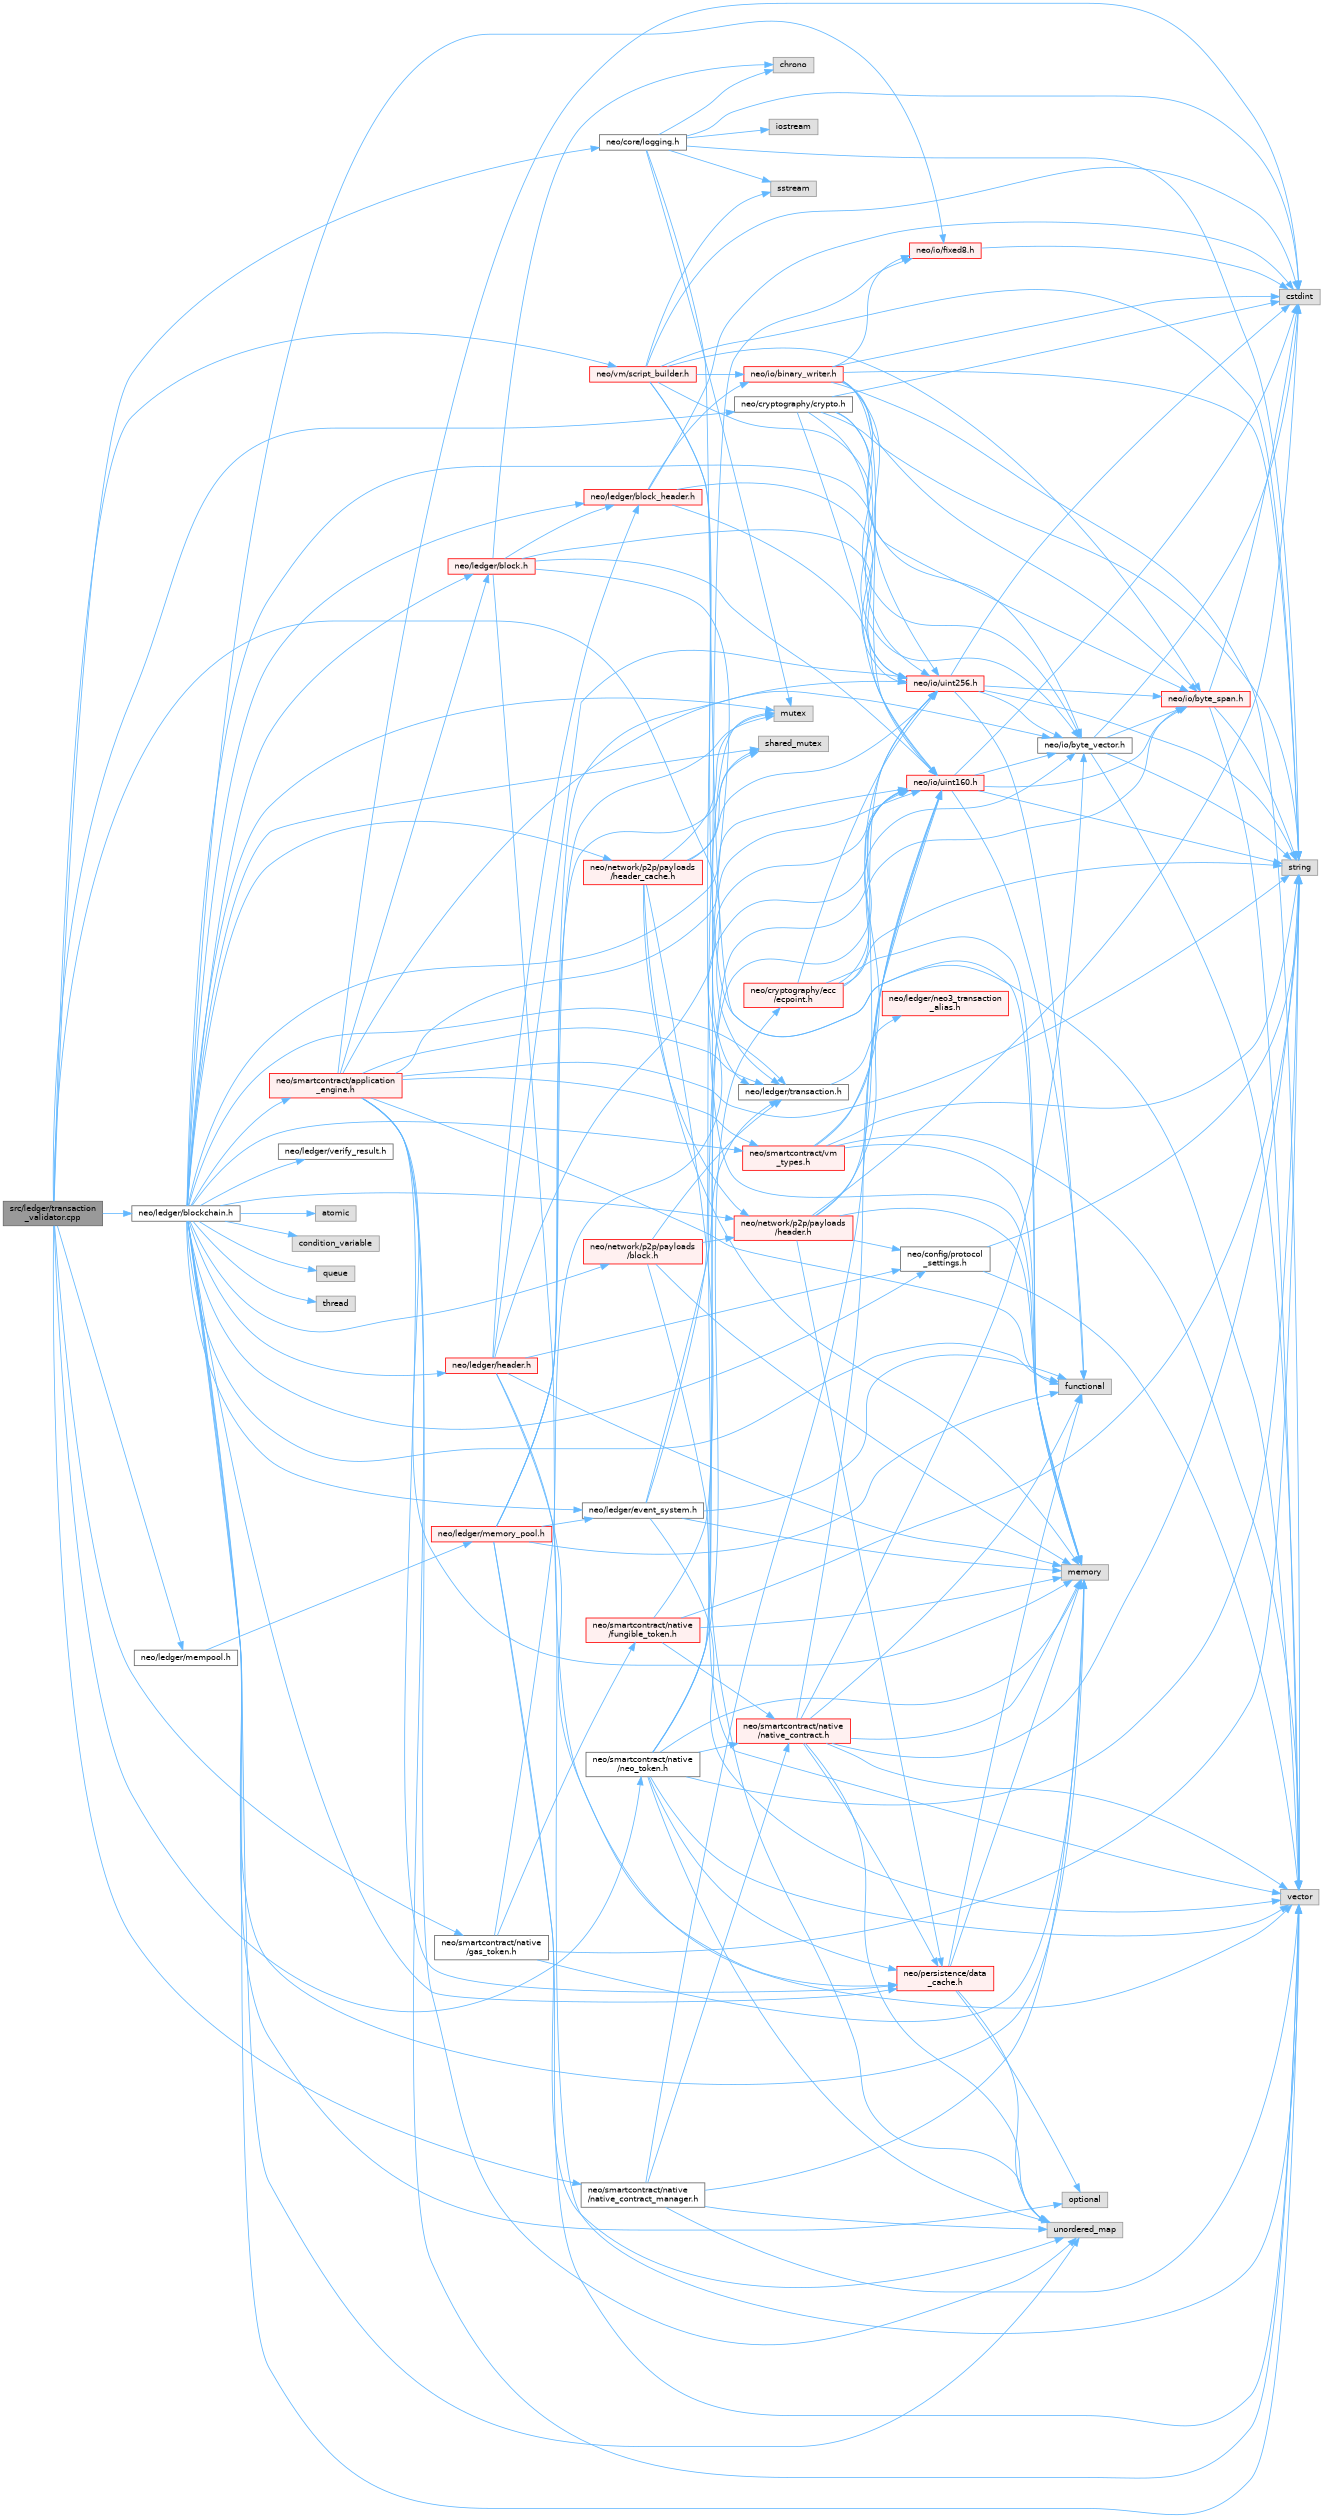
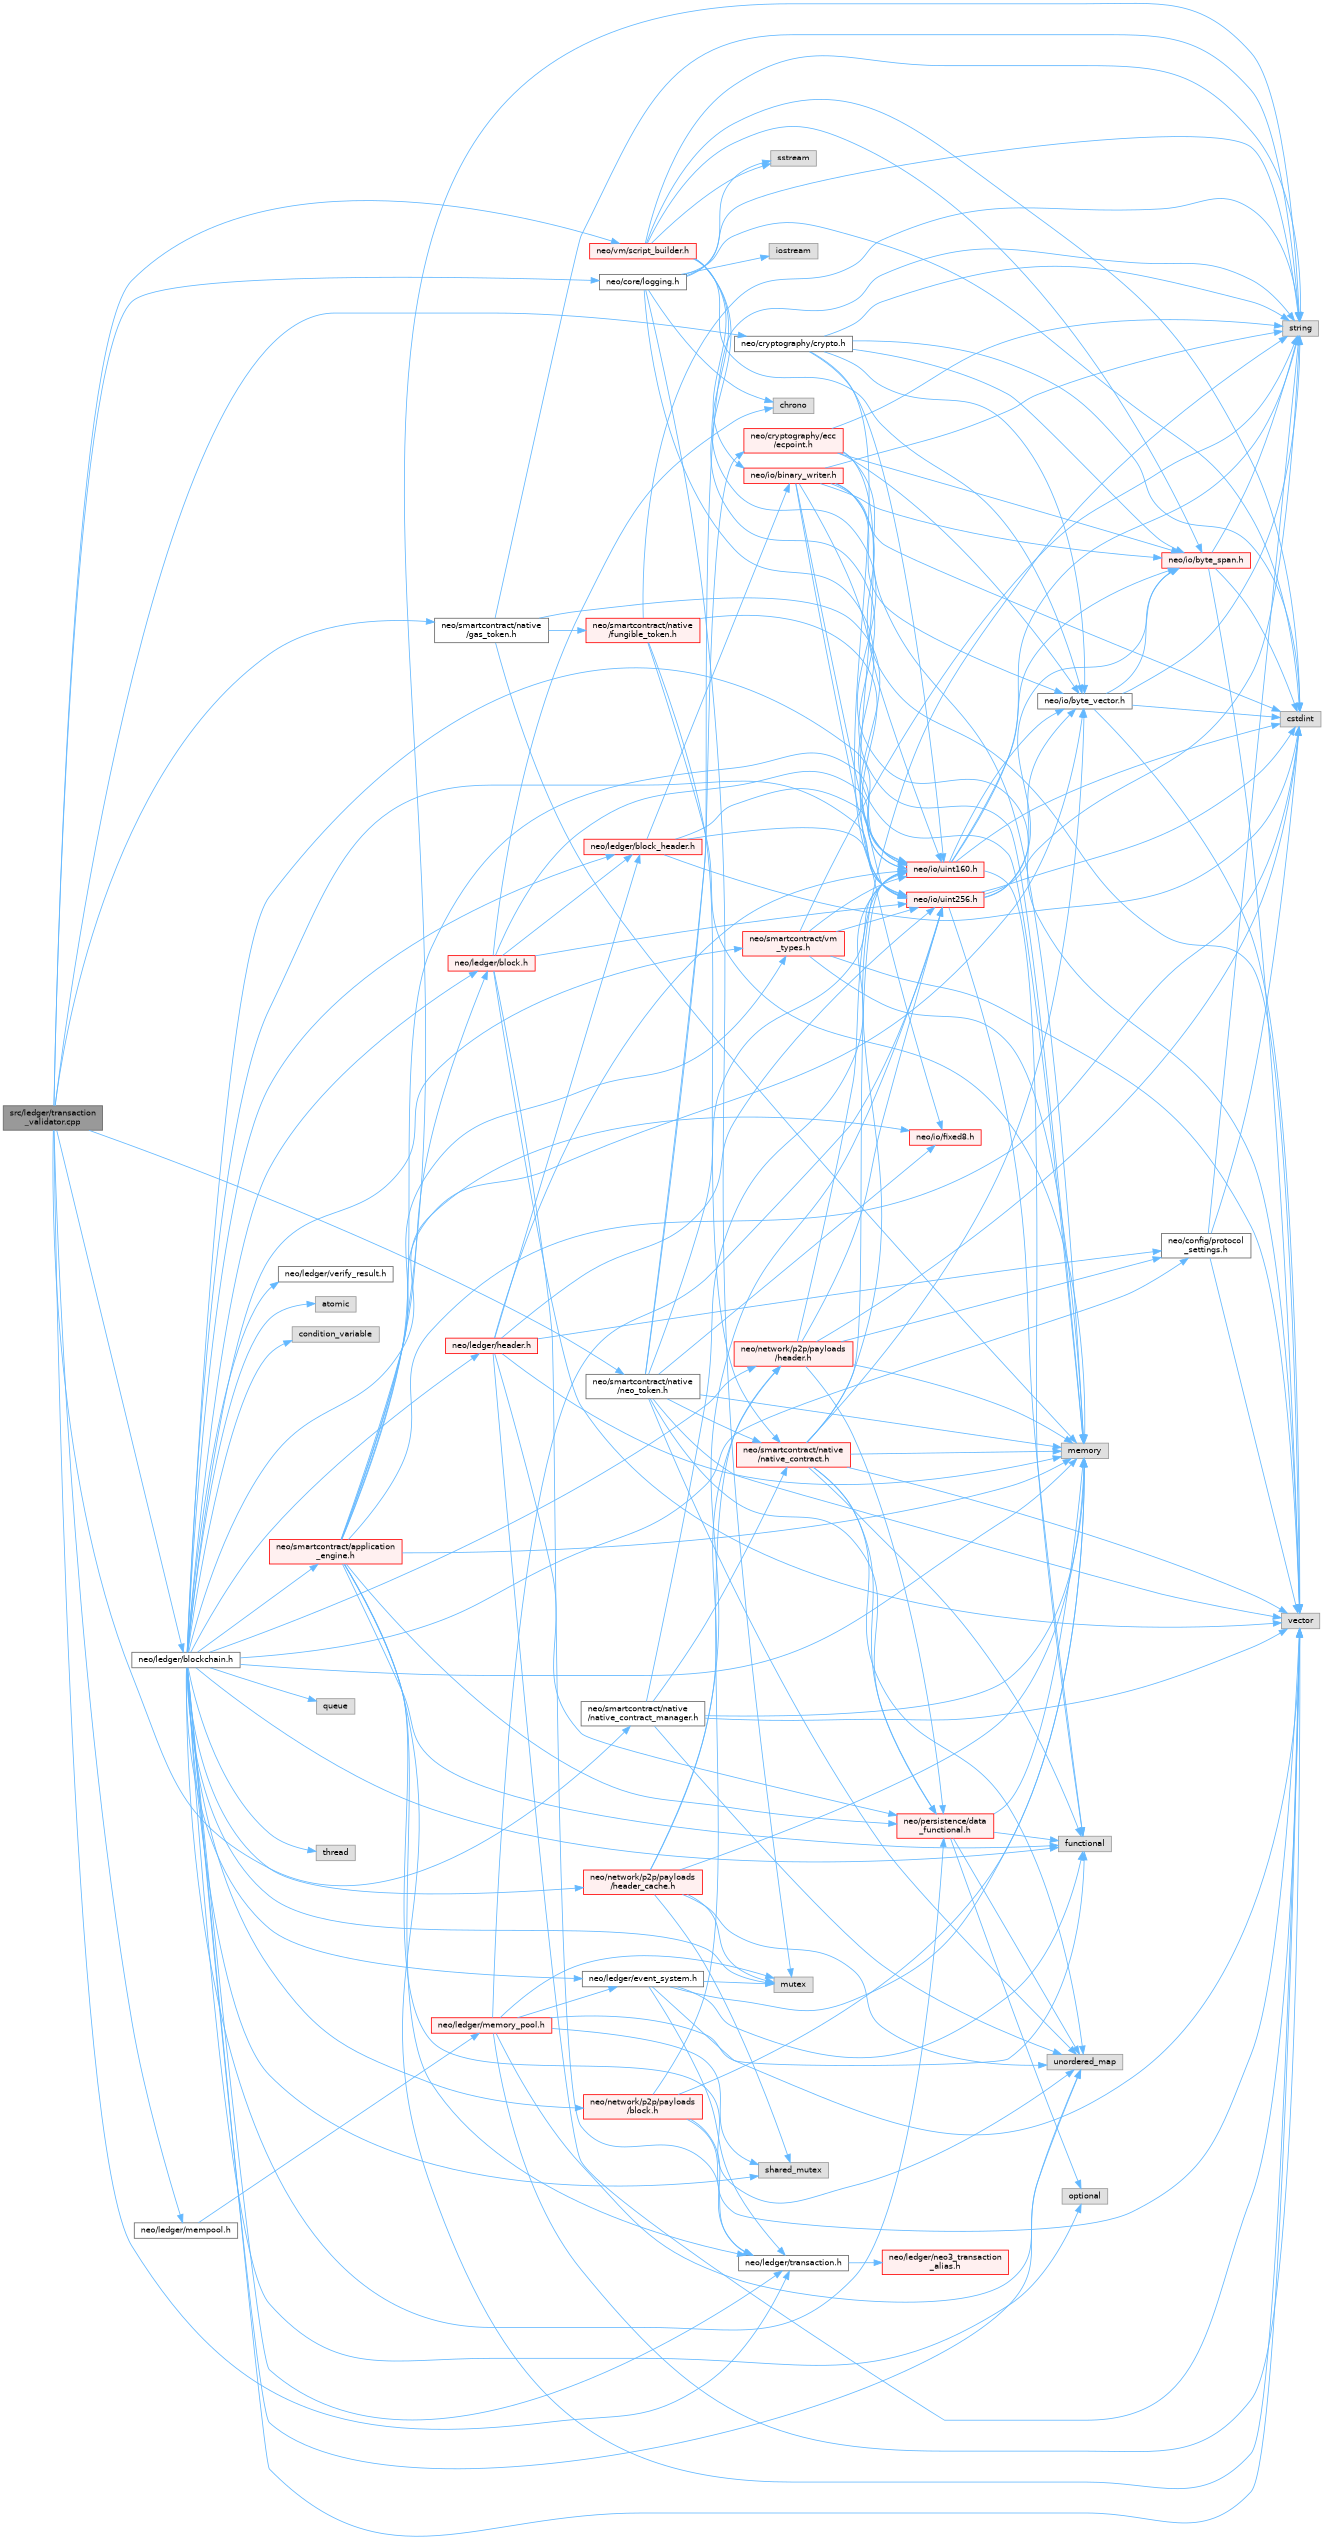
(1134, 250) -> (1271, 975)
(945, 1979) -> (945, 1826)
